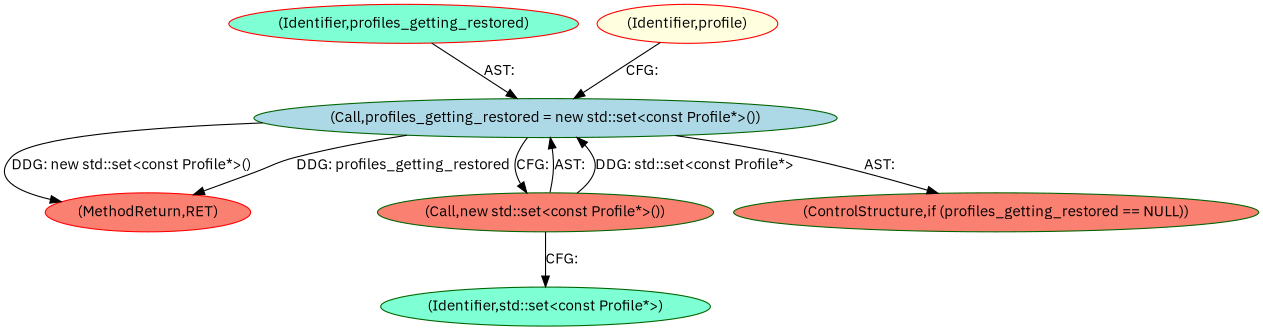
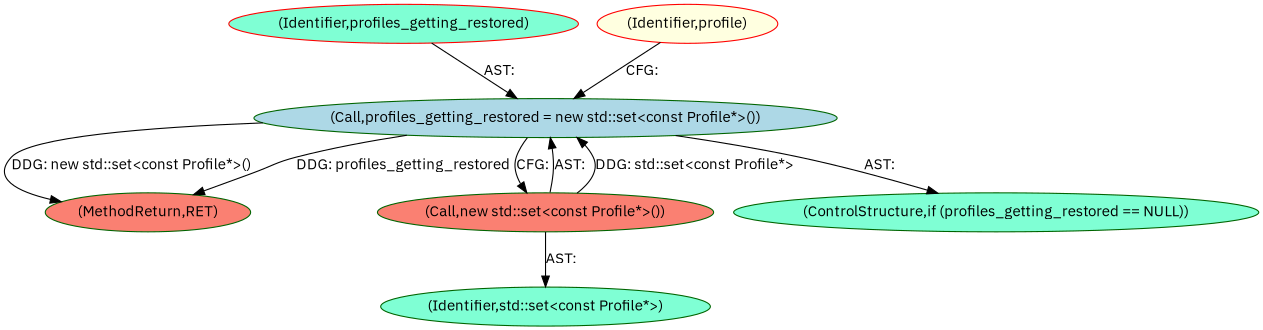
(148, 212) -> (148, 212)
(996, 212) -> (996, 212)
(564, 259) -> (563, 259)
